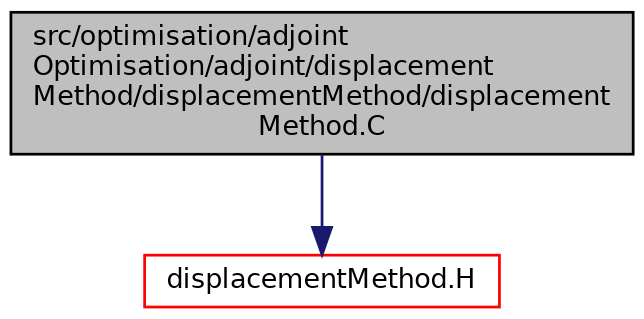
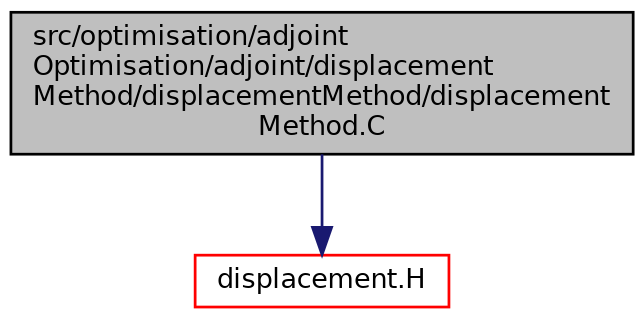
(322, 281) -> (322, 281)
